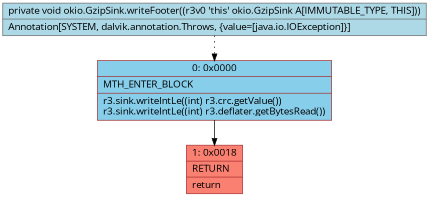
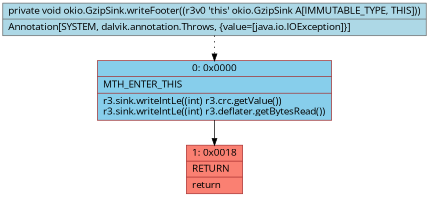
(148, 85) -> (143, 85)
